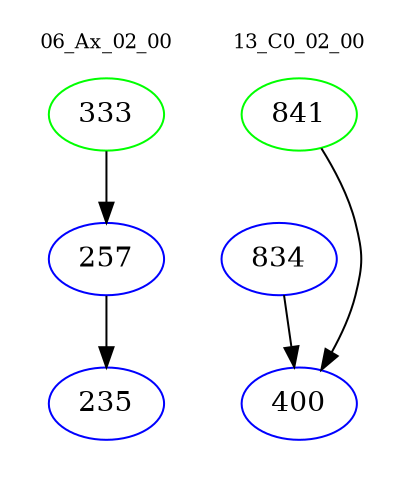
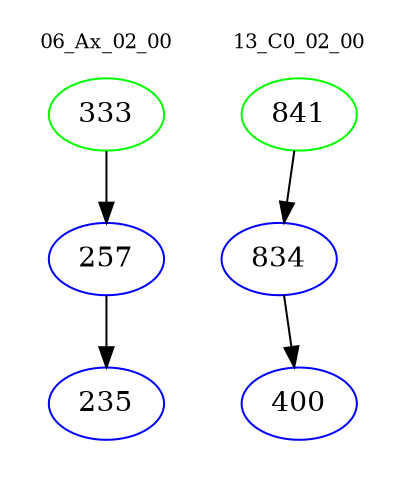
(361, 249) -> (291, 176)
